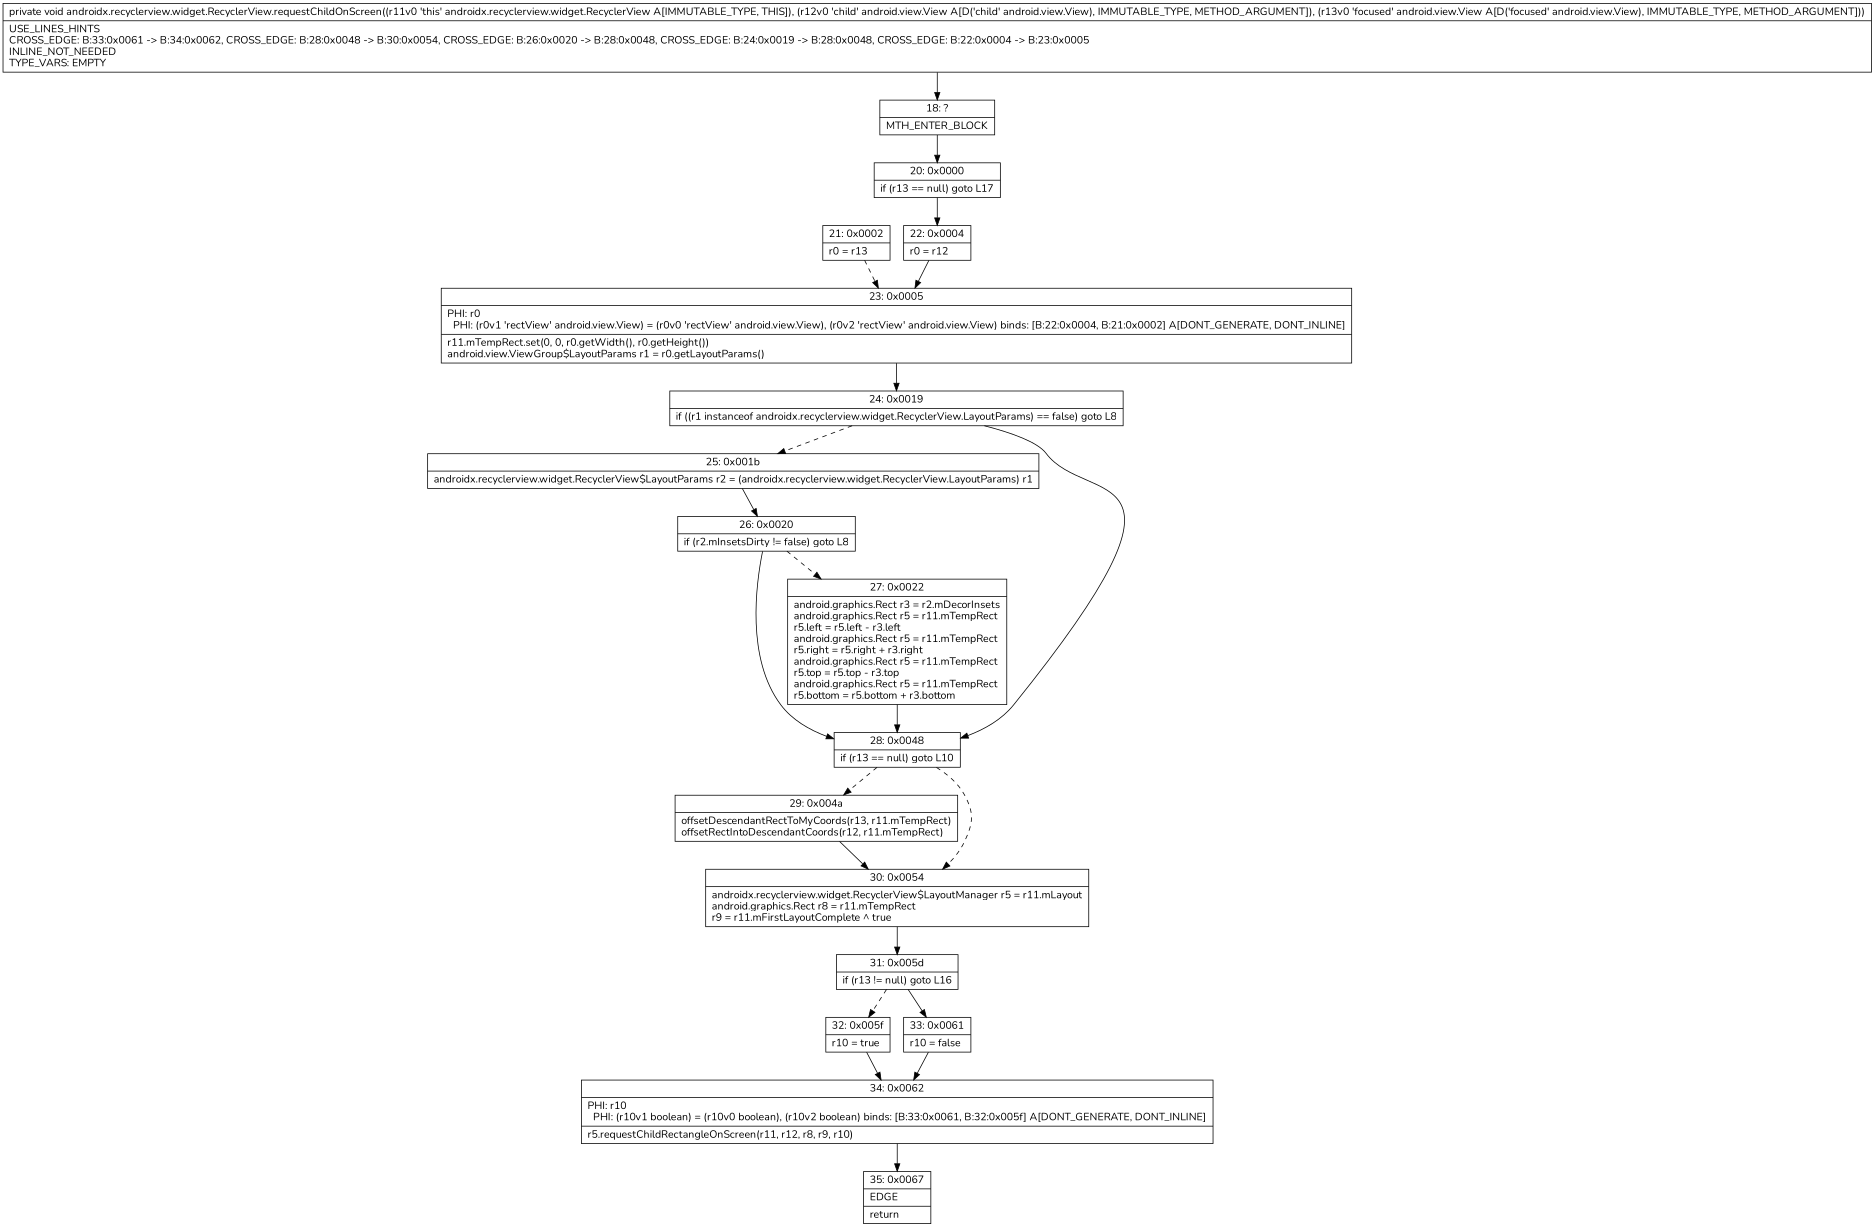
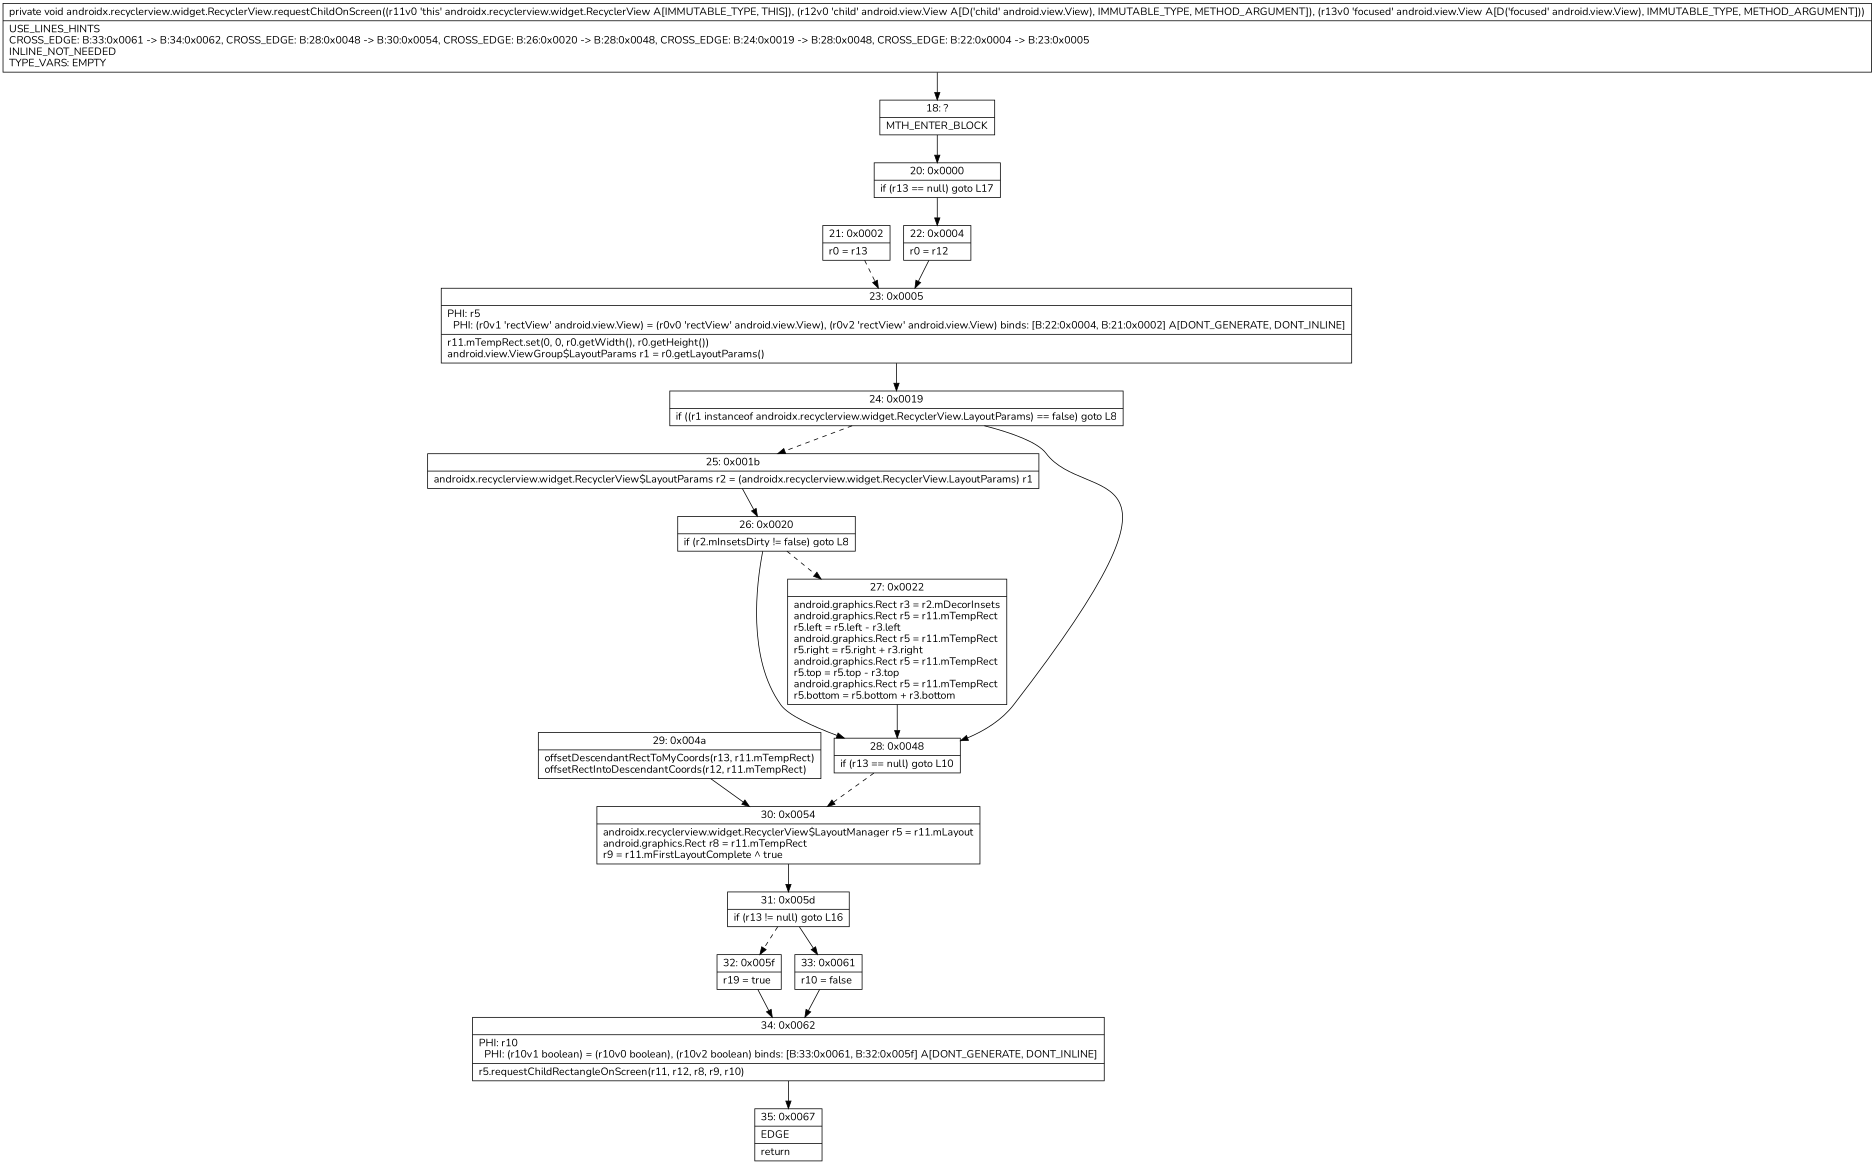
(465, 314) -> (465, 314)
(863, 779) -> none
(856, 1043) -> (747, 980)
